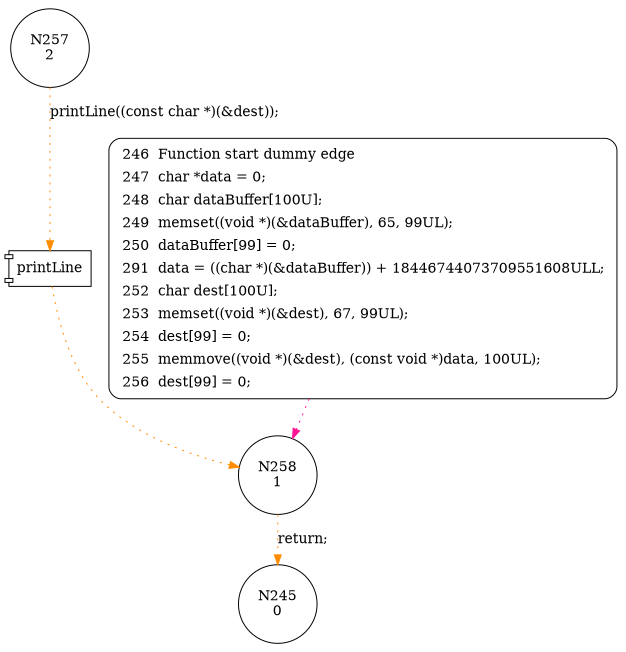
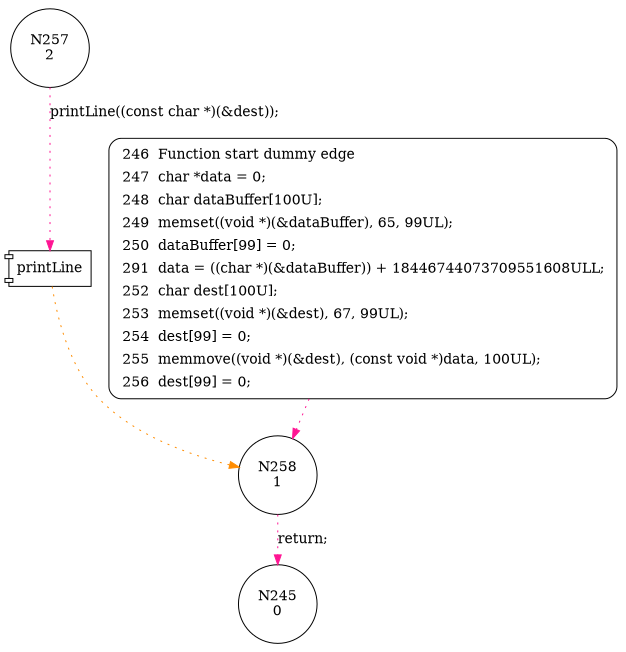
(50, 164) -> (50, 164)
(278, 535) -> (278, 535)
